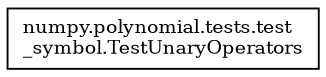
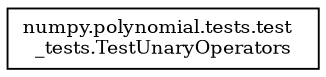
(163, 39) -> (163, 39)
